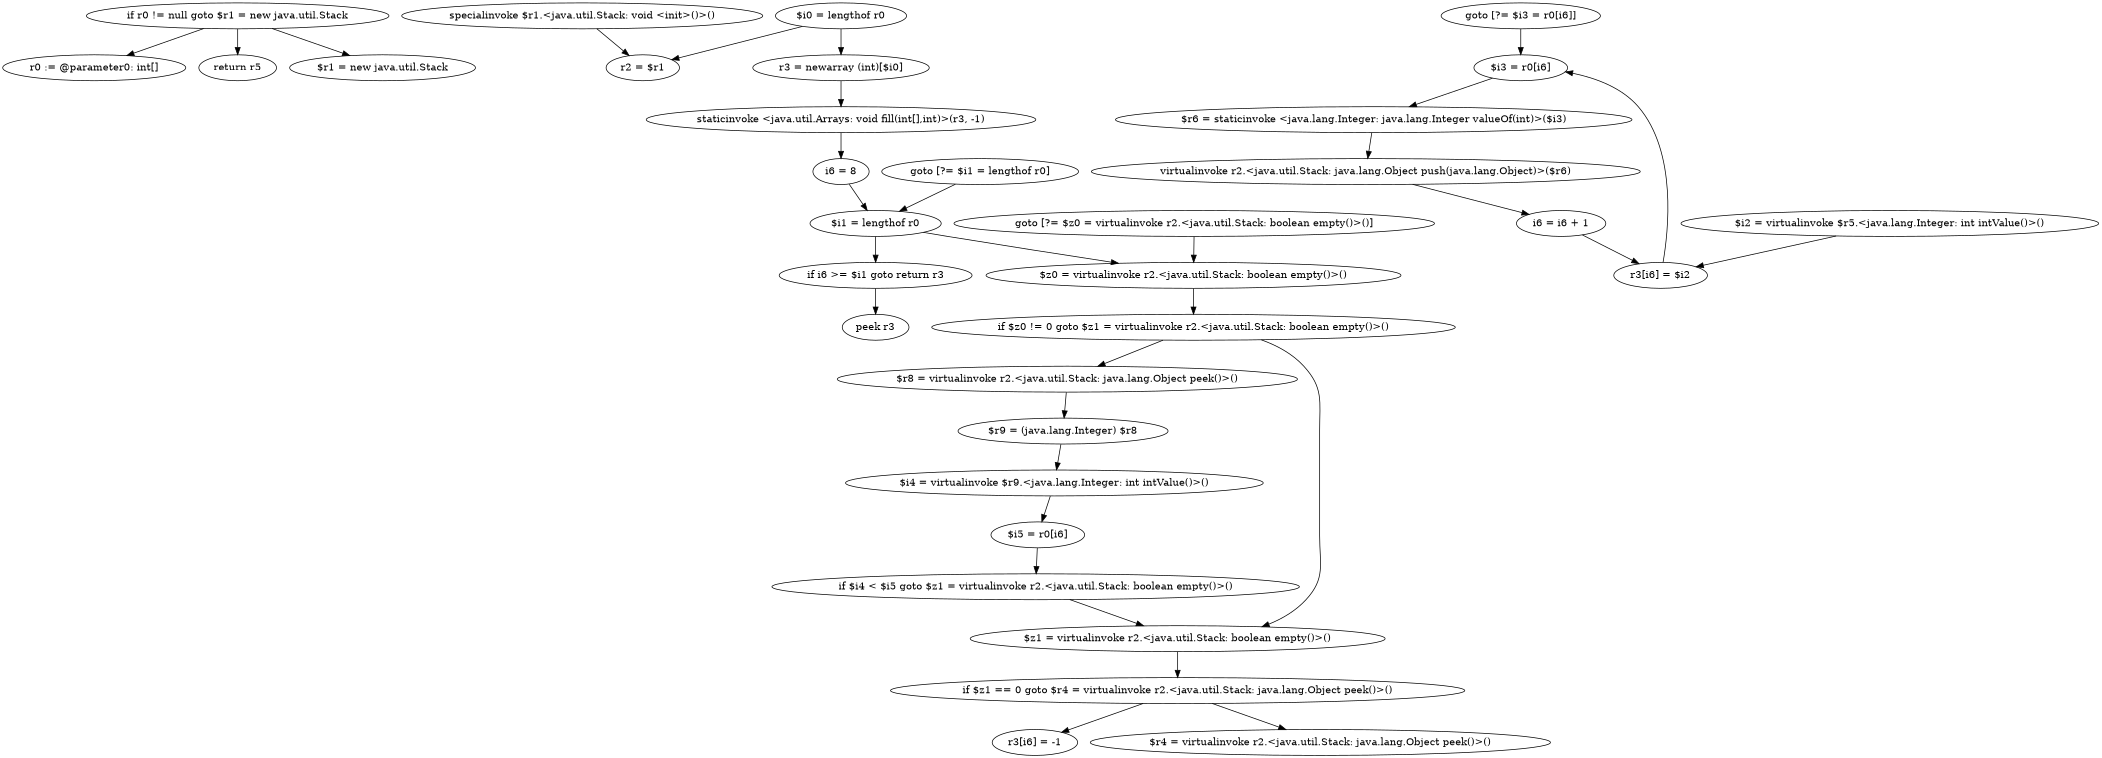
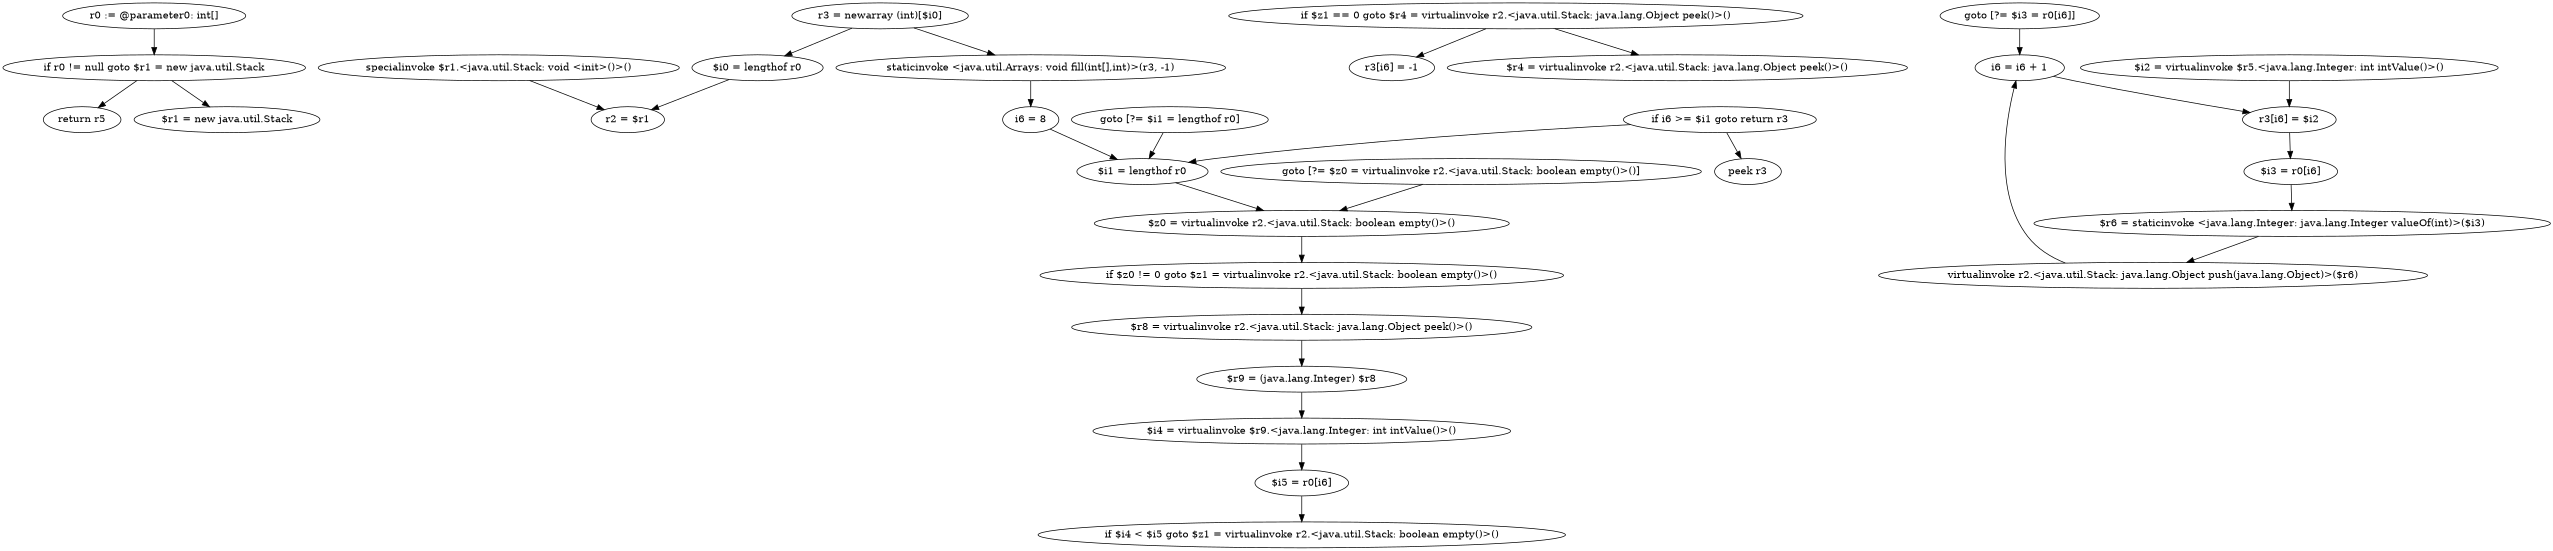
(841, 38) -> (822, 41)
(1521, 38) -> (2020, 38)
(169, 41) -> (154, 38)
(876, 246) -> (1413, 139)
(1178, 639) -> none
